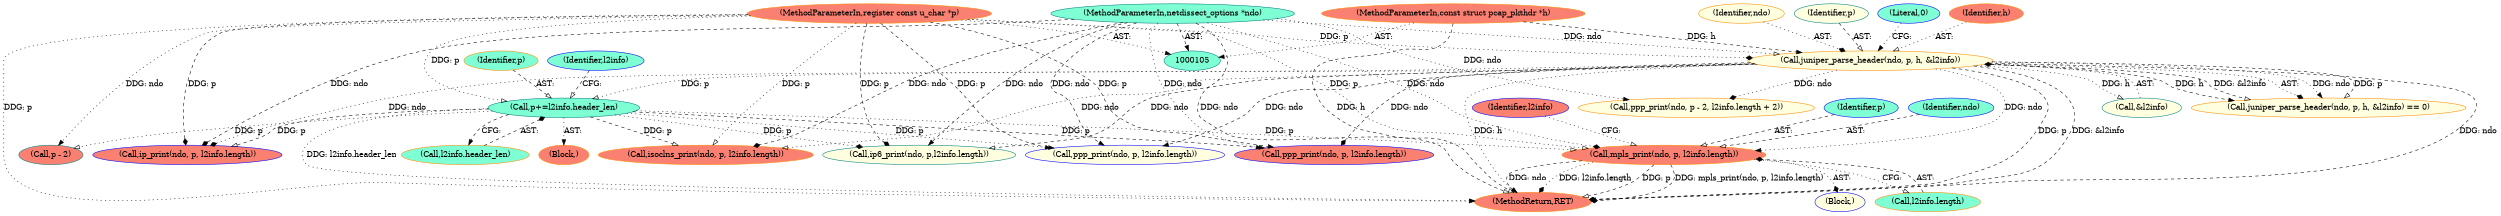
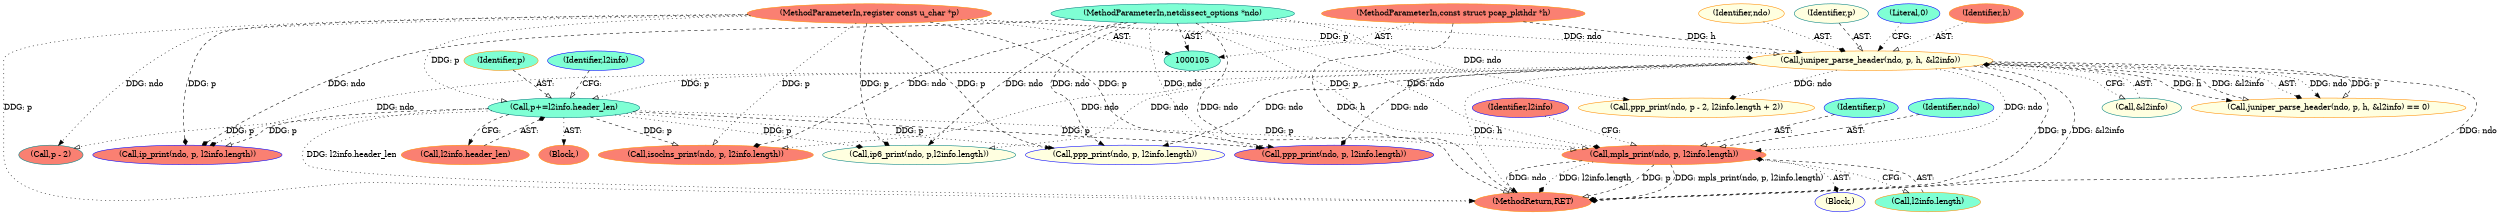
(1233, 84) -> (1233, 84)
(2116, 84) -> (2117, 84)
(465, 155) -> (465, 155)
